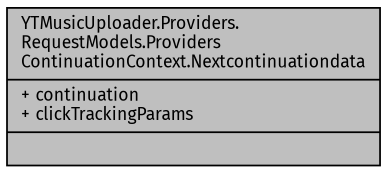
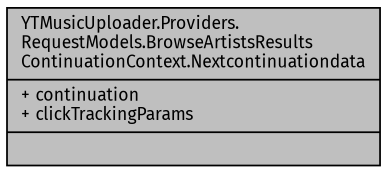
(122, 43) -> (167, 43)
